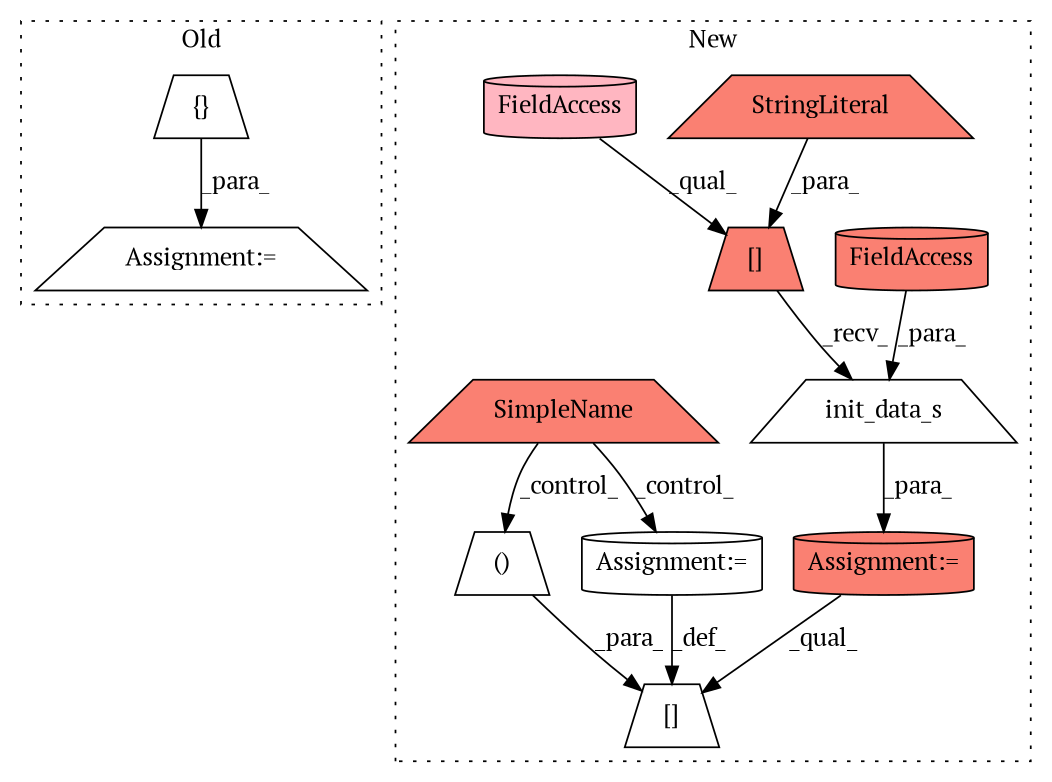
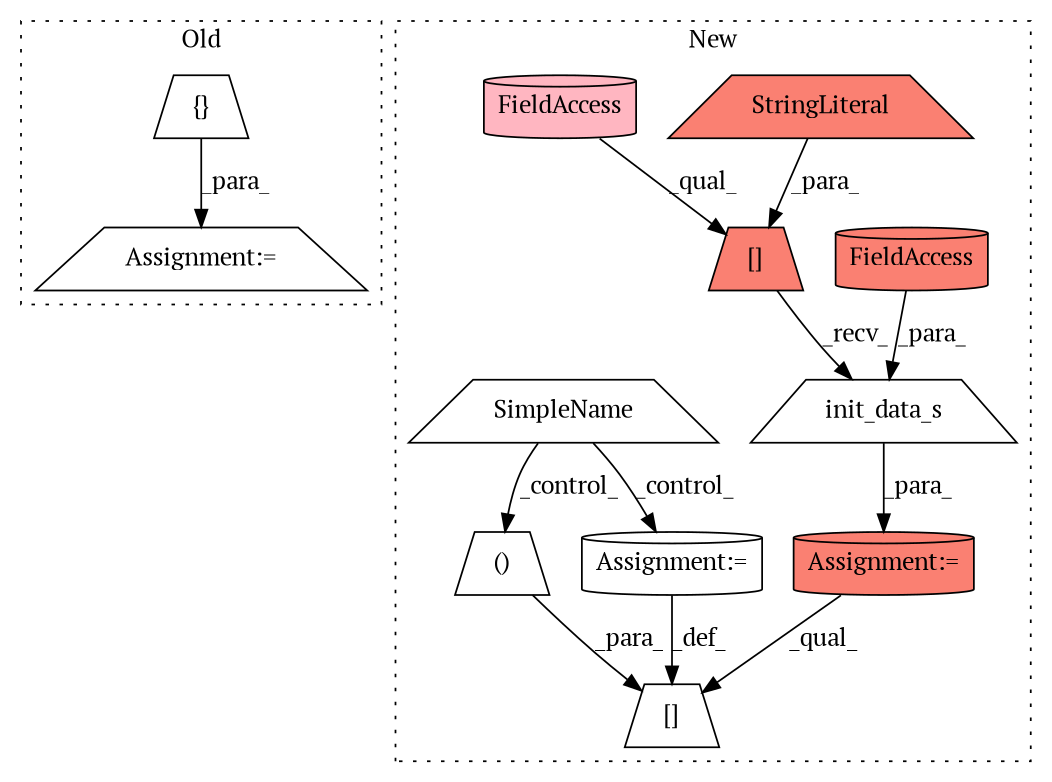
(564, 411) -> (564, 411)
